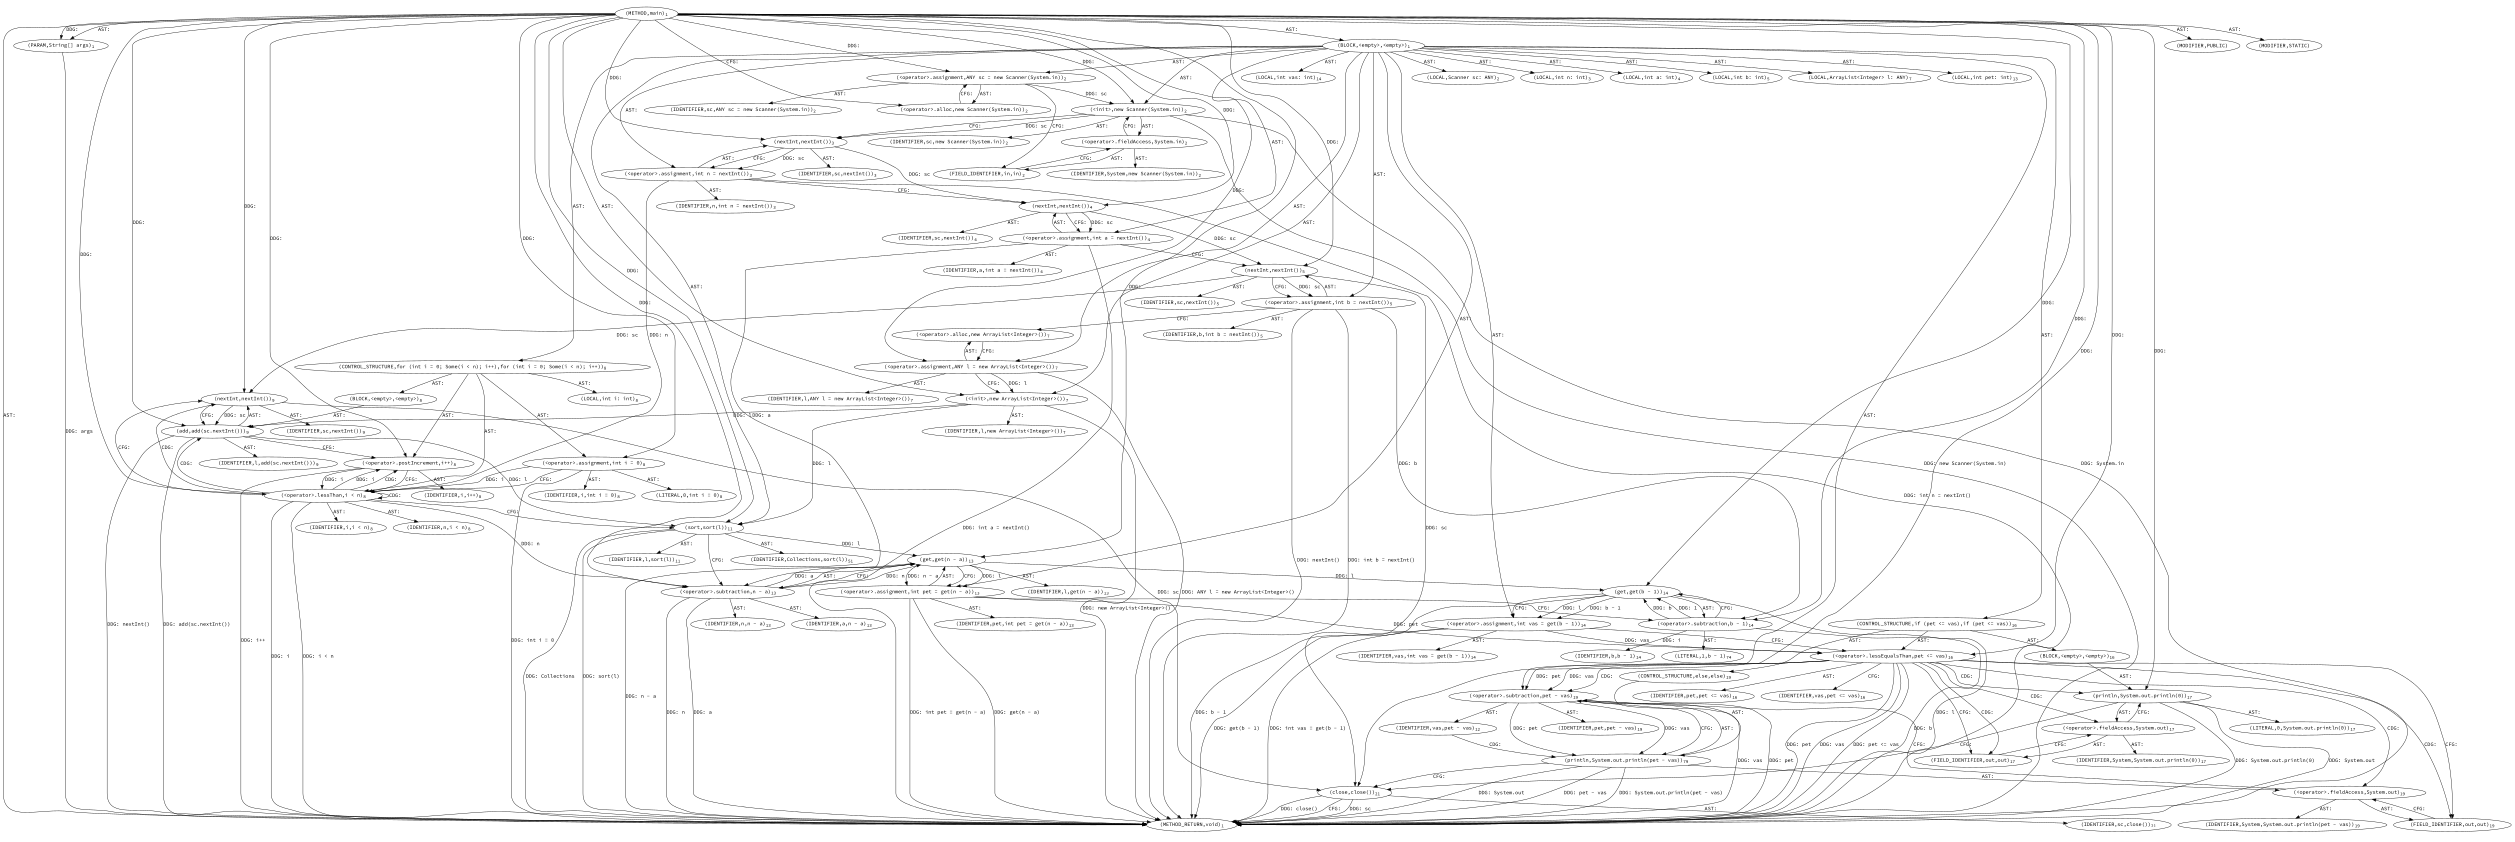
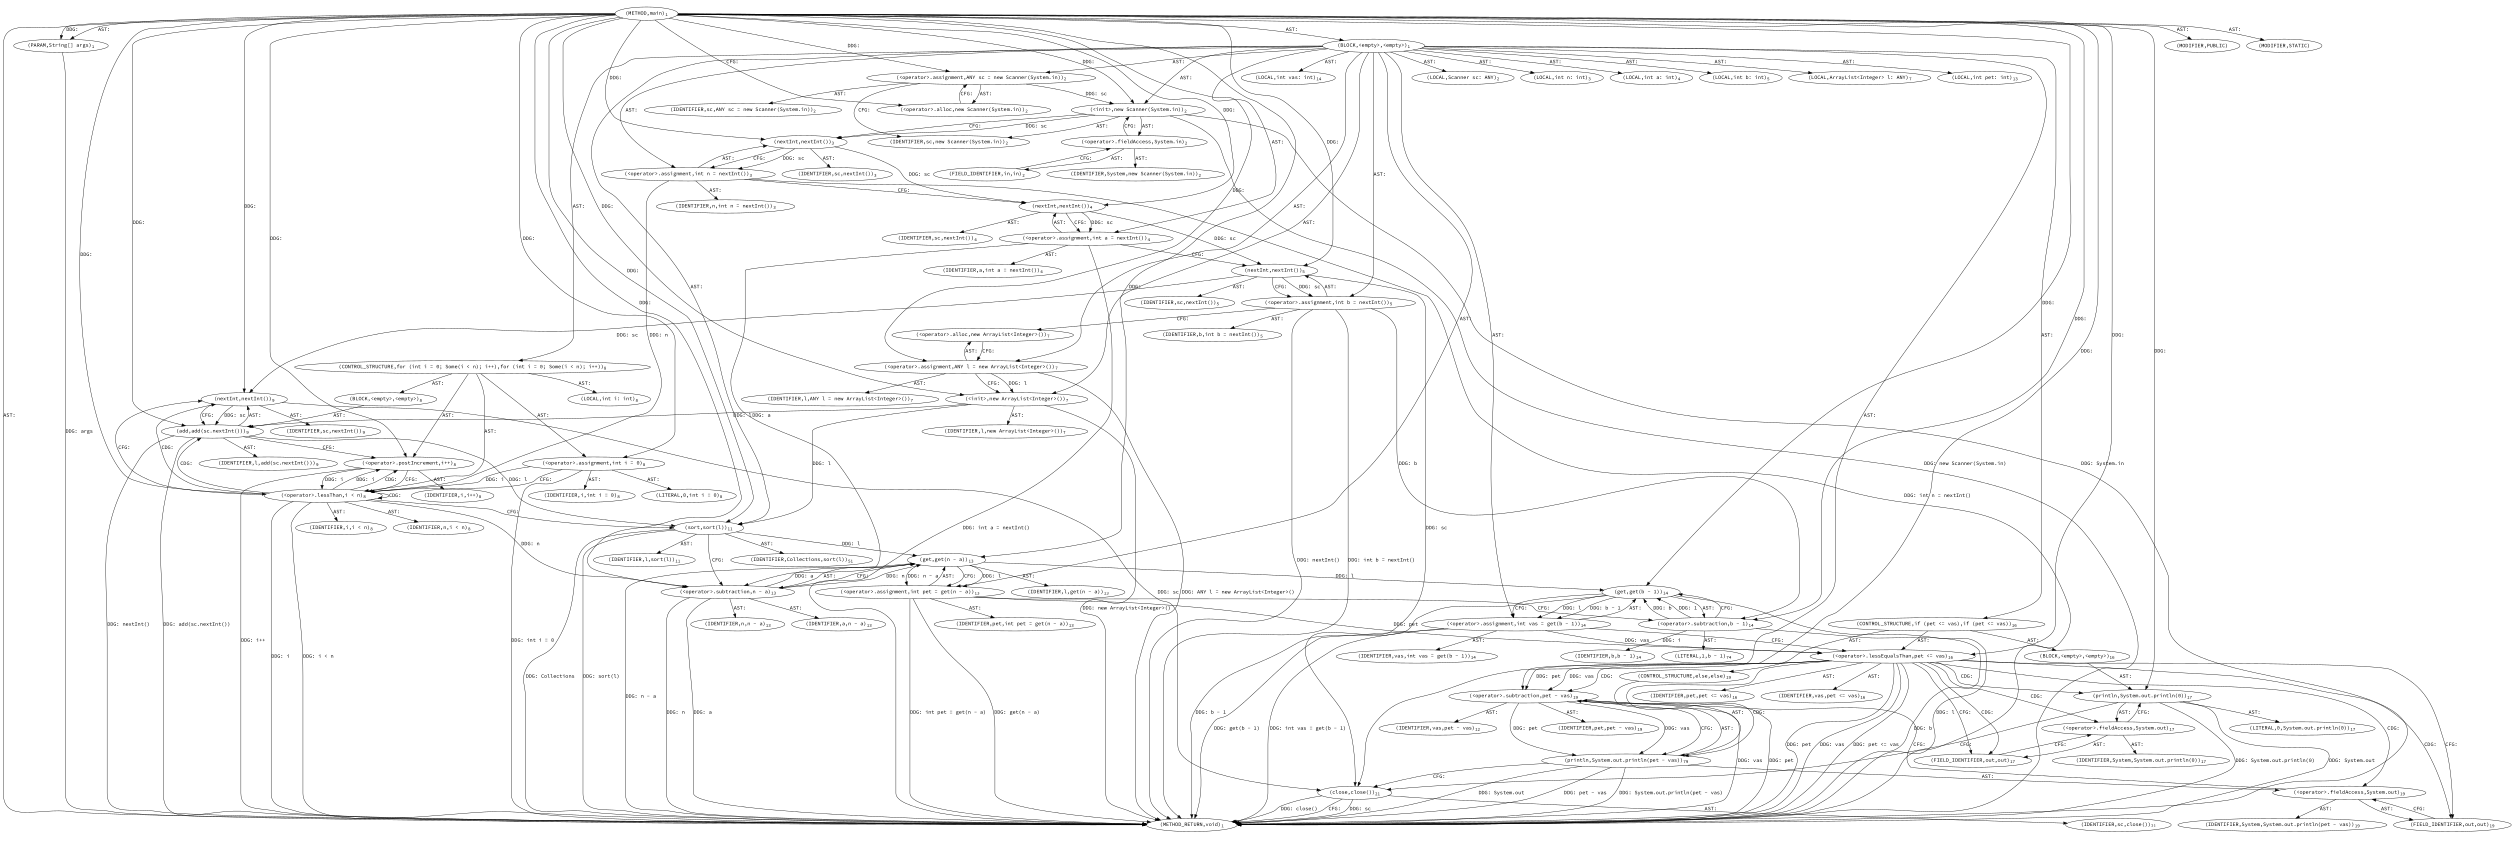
(1050, 128) -> (862, 100)
(609, 206) -> (609, 206)
none -> (1609, 615)
(1876, 676) -> (1876, 676)
(1501, 750) -> (1627, 699)
